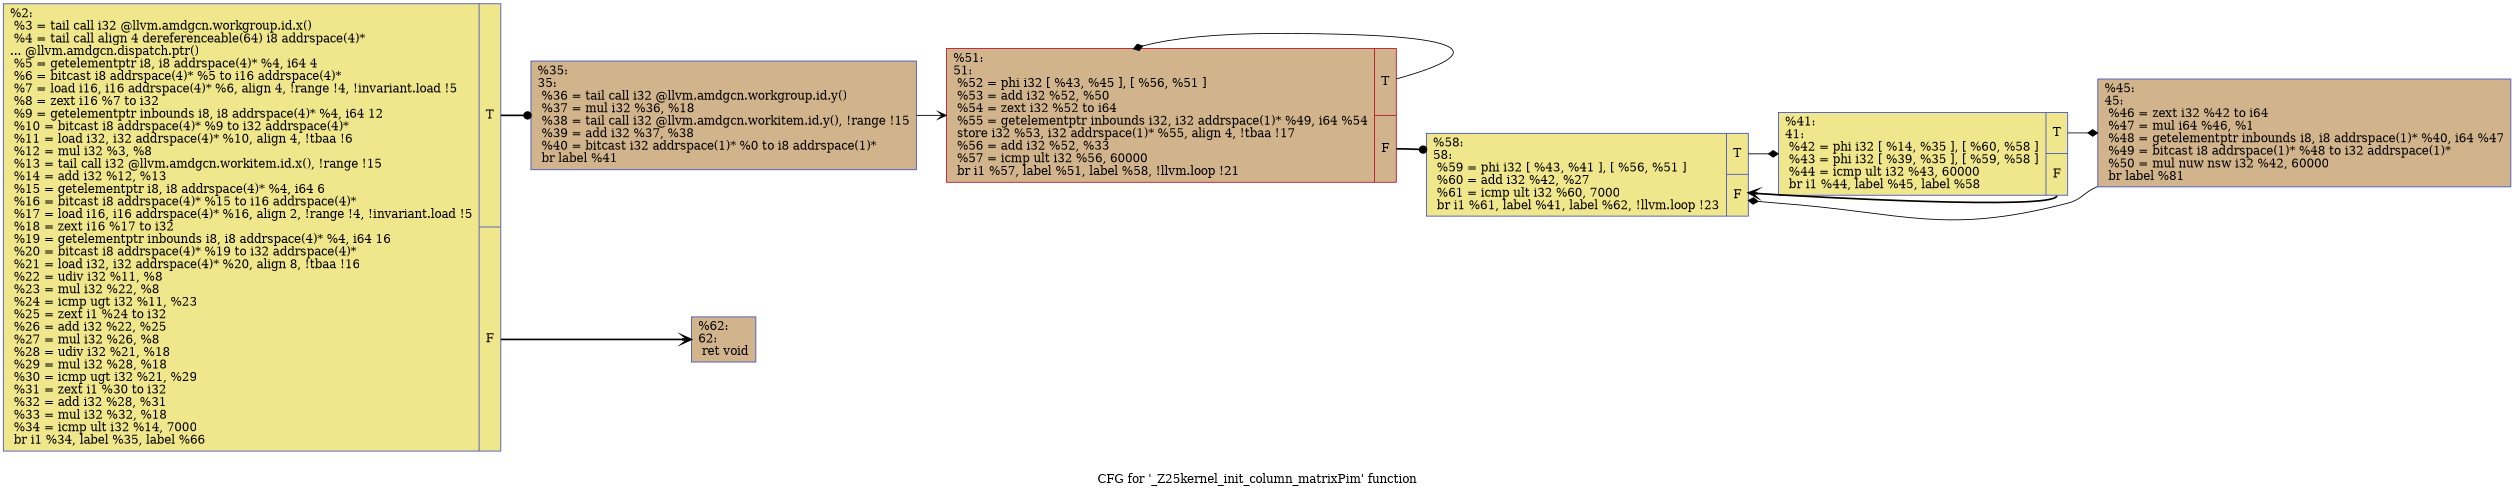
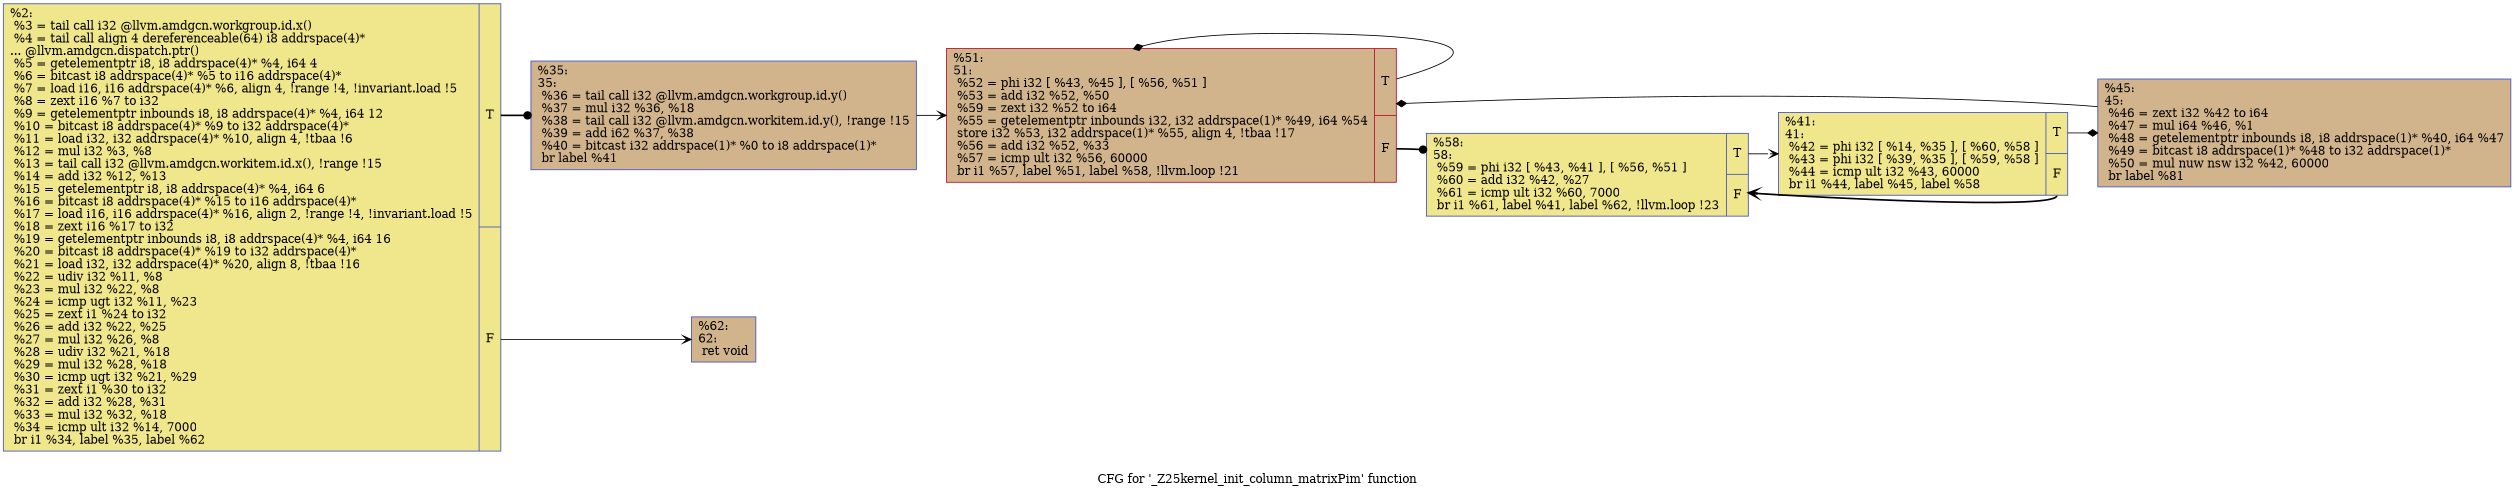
(1035, 109) -> (1035, 109)
(616, 134) -> (616, 134)
(1758, 154) -> (1758, 154)
(1931, 219) -> (1752, 96)
(592, 339) -> (592, 339)
(108, 440) -> (108, 440)
